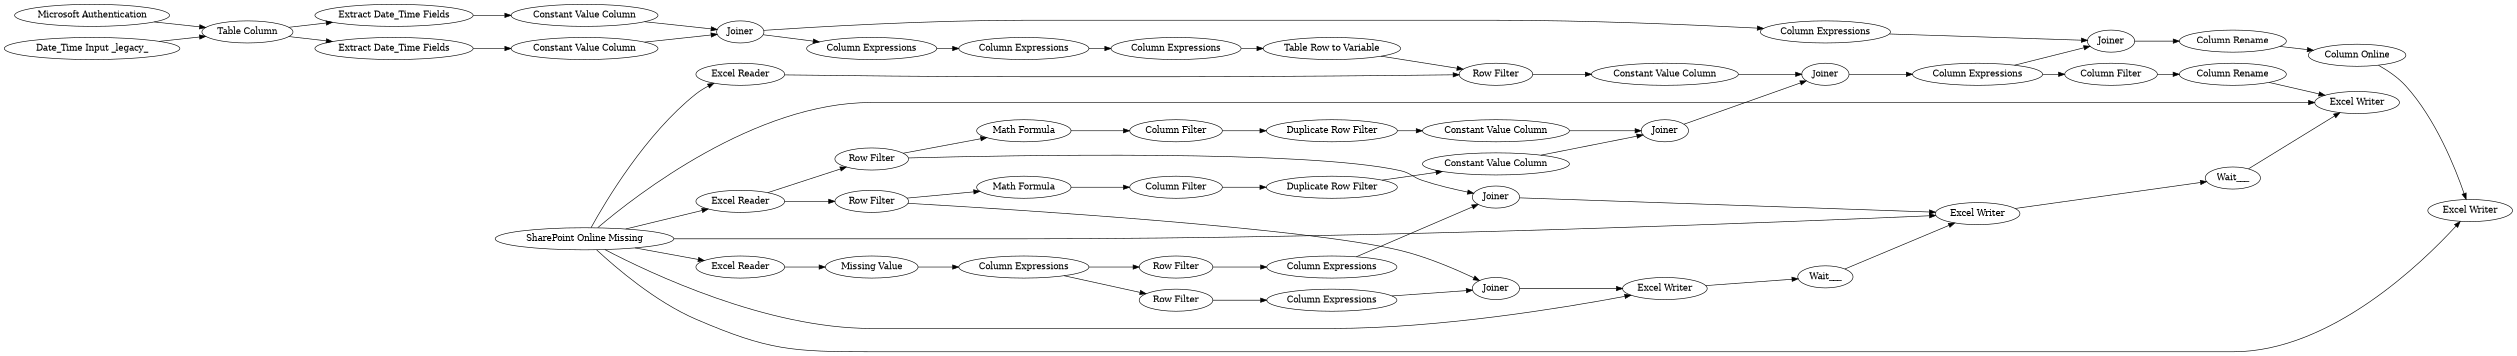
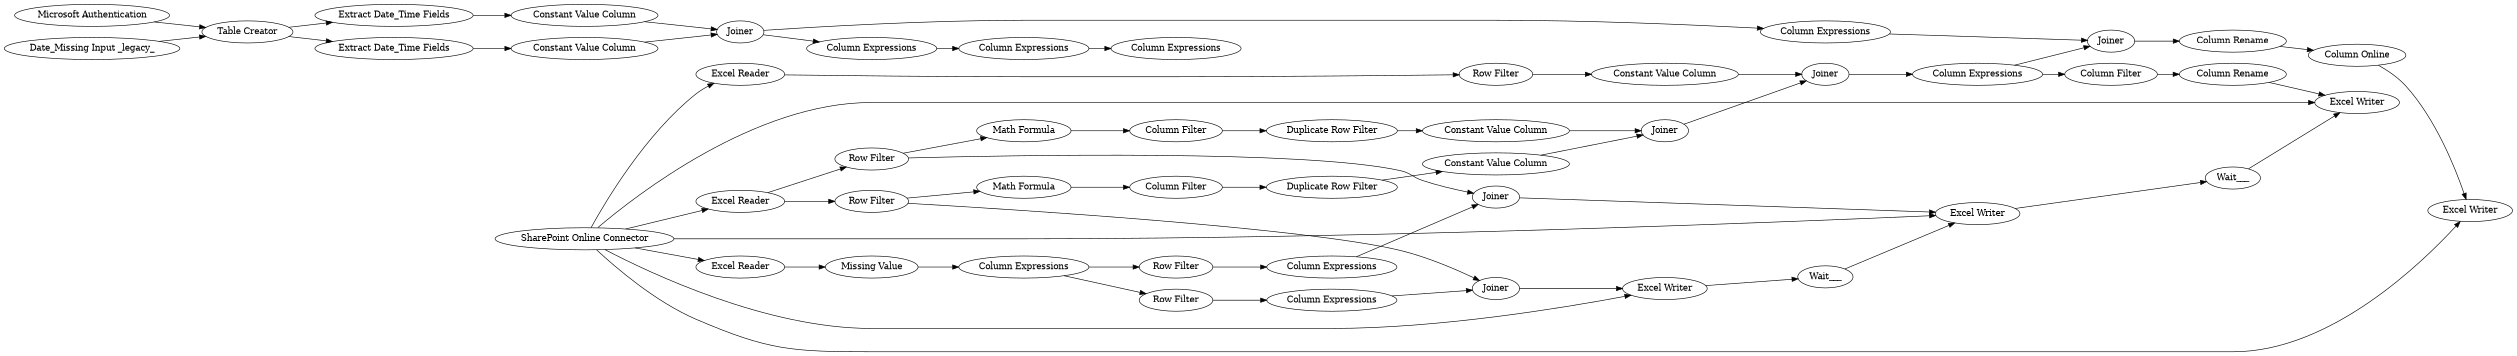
(247, 32) -> (247, 32)
(92, 48) -> (92, 48)
(1332, 48) -> none
(585, 239) -> (585, 239)
